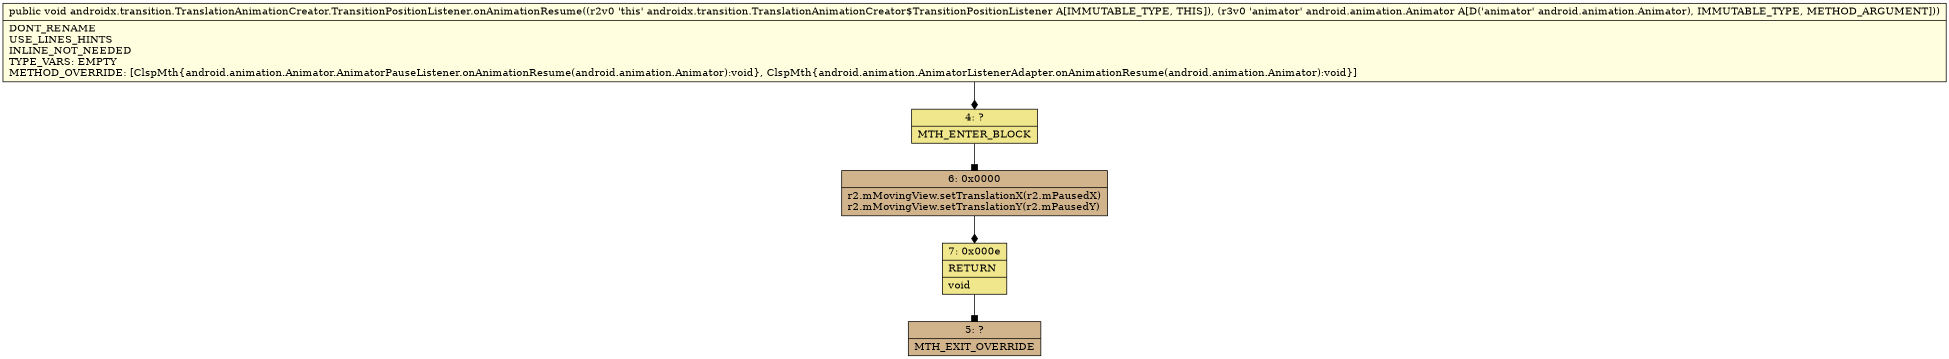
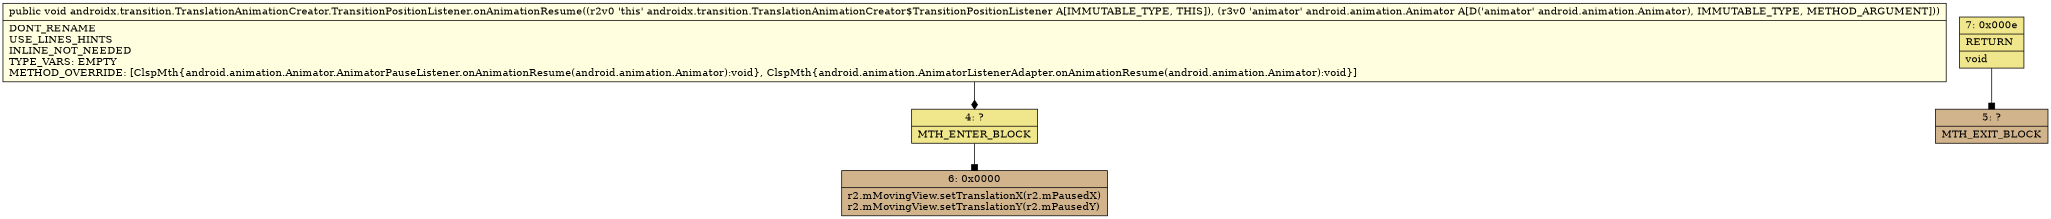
(975, 225) -> none
(975, 347) -> (1992, 134)
